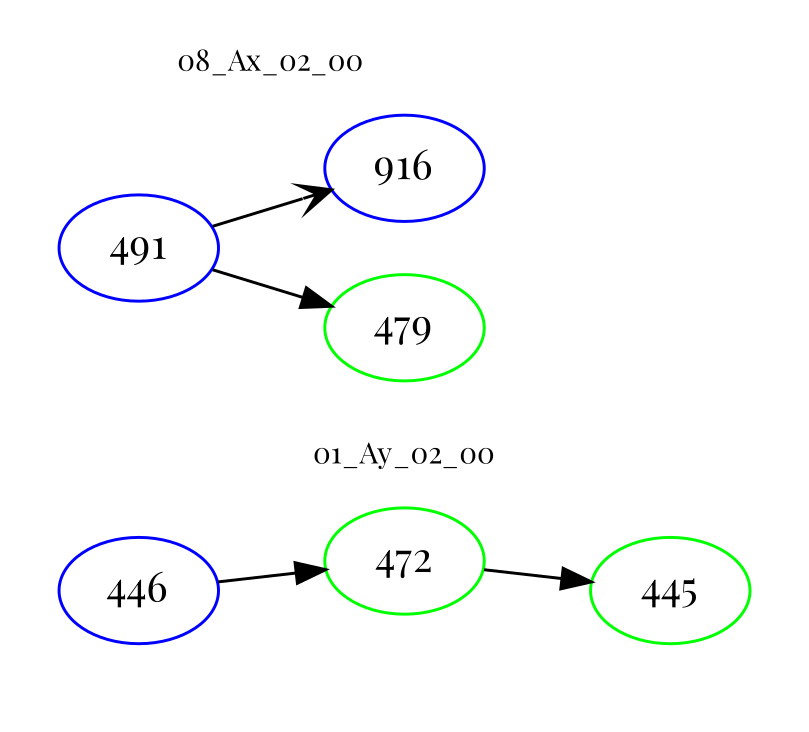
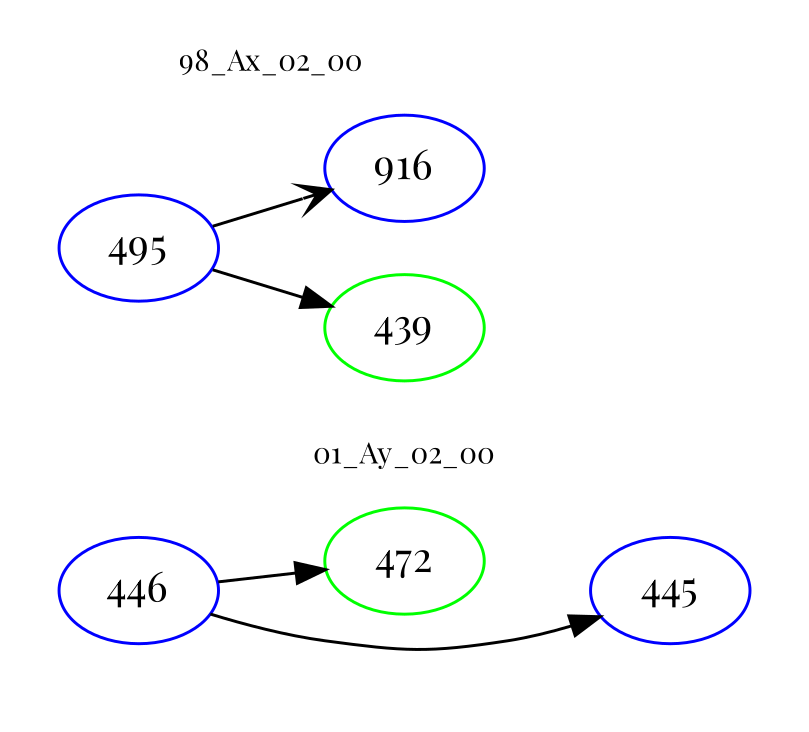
(272, 63) -> (272, 63)
(139, 248) -> (139, 248)
(405, 328) -> (405, 328)
(523, 574) -> (390, 648)
(670, 591) -> (670, 591)
